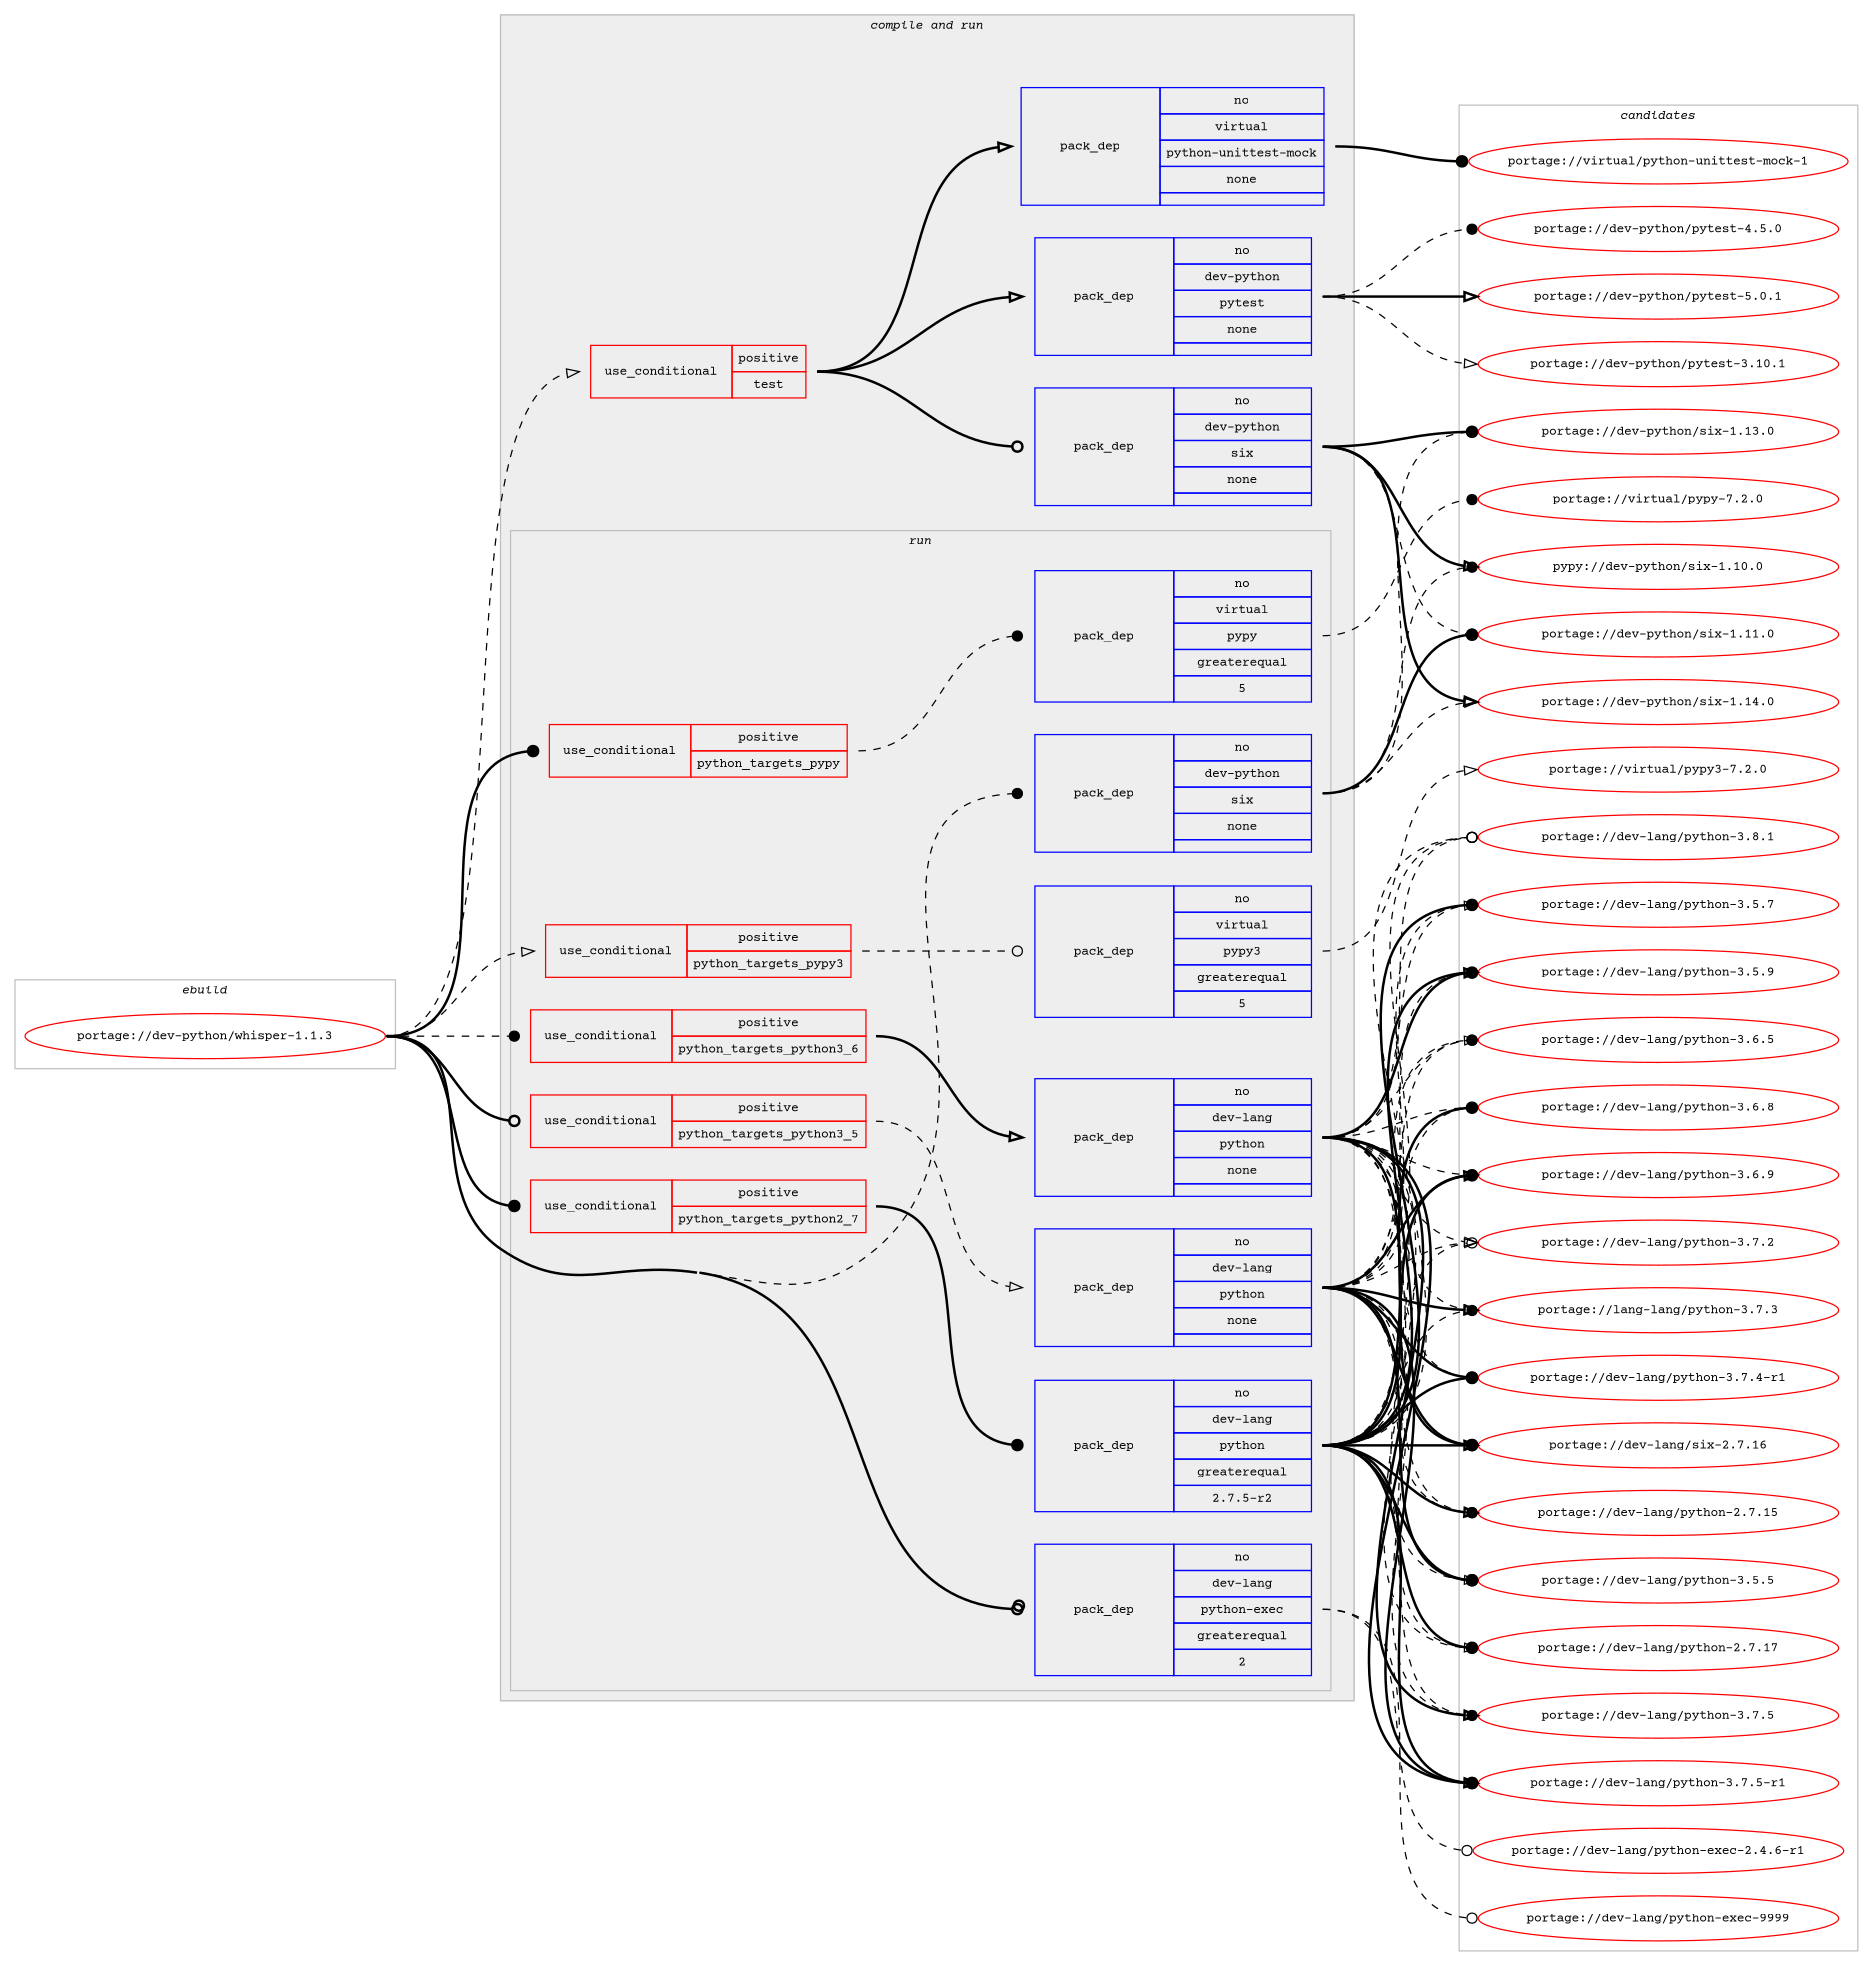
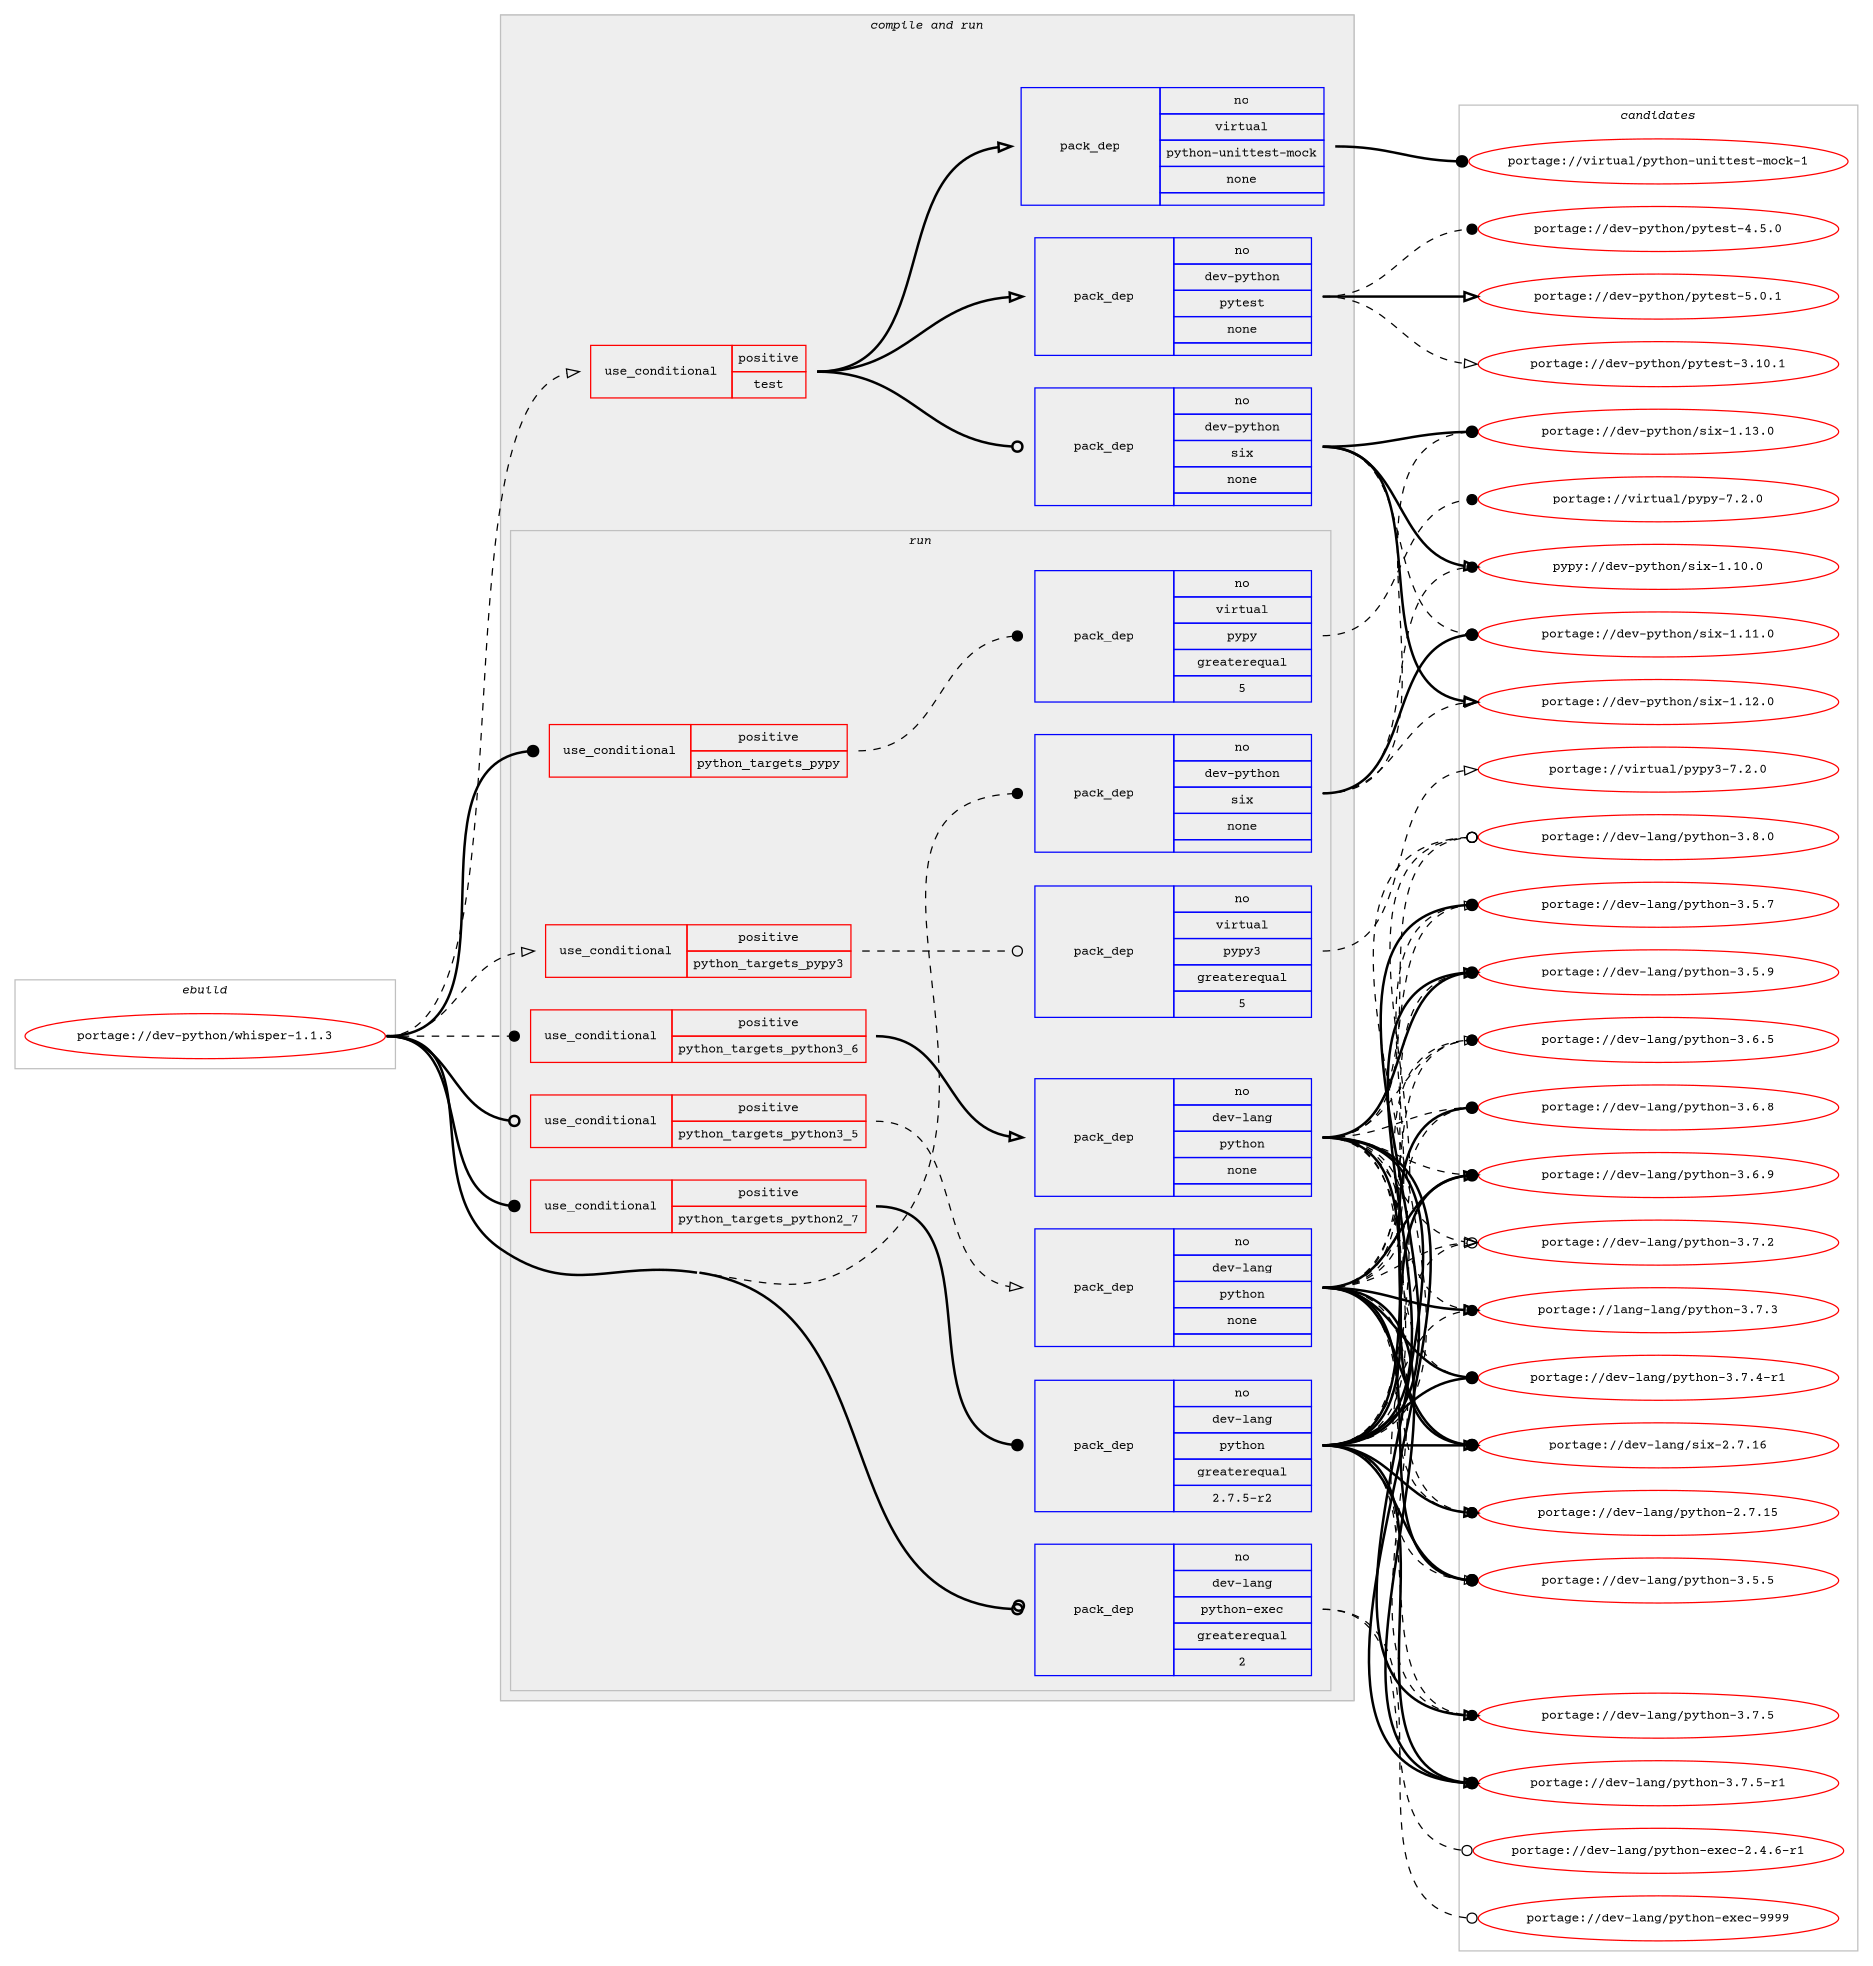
(1658, 702) -> (1658, 702)
(1658, 837) -> (1658, 837)
(1658, 1648) -> none
